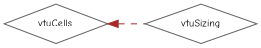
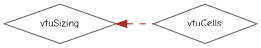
(132, 24) -> (140, 24)
